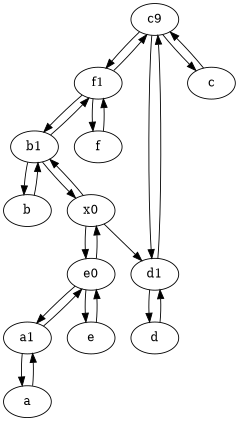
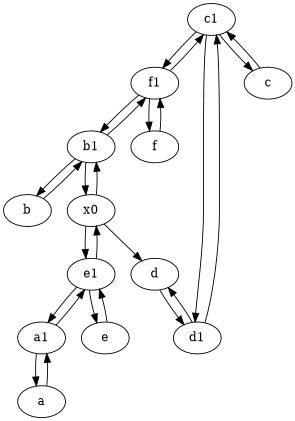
(155, 19) -> (211, 19)
(120, 239) -> (120, 239)
(91, 274) -> (91, 274)
